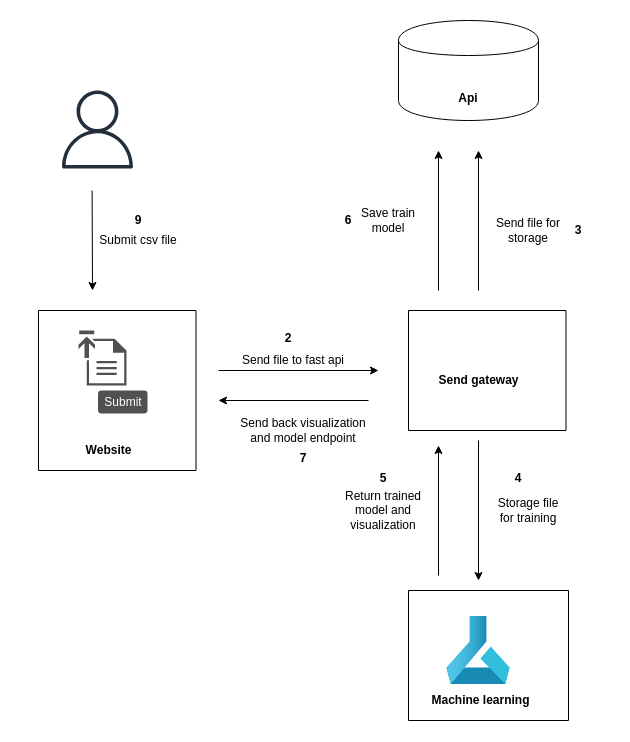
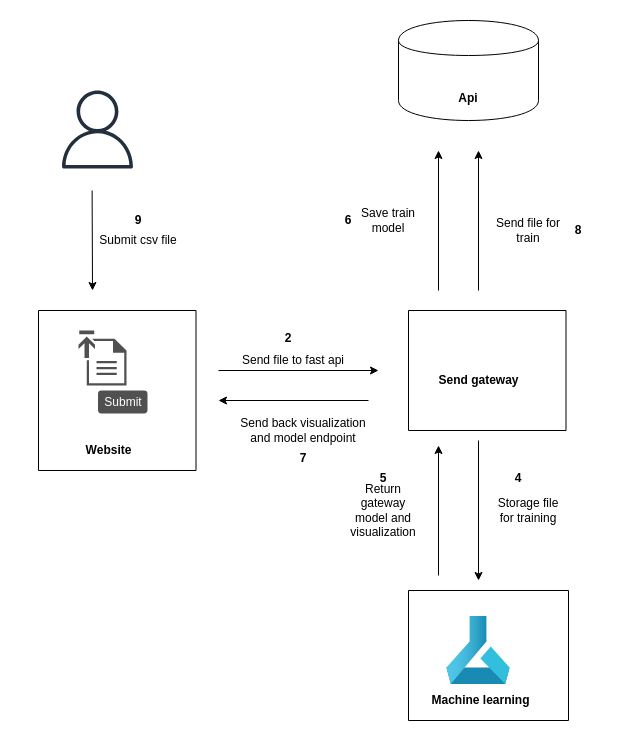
(529, 231) -> (529, 231)
(579, 231) -> (579, 231)
(384, 511) -> (384, 511)
